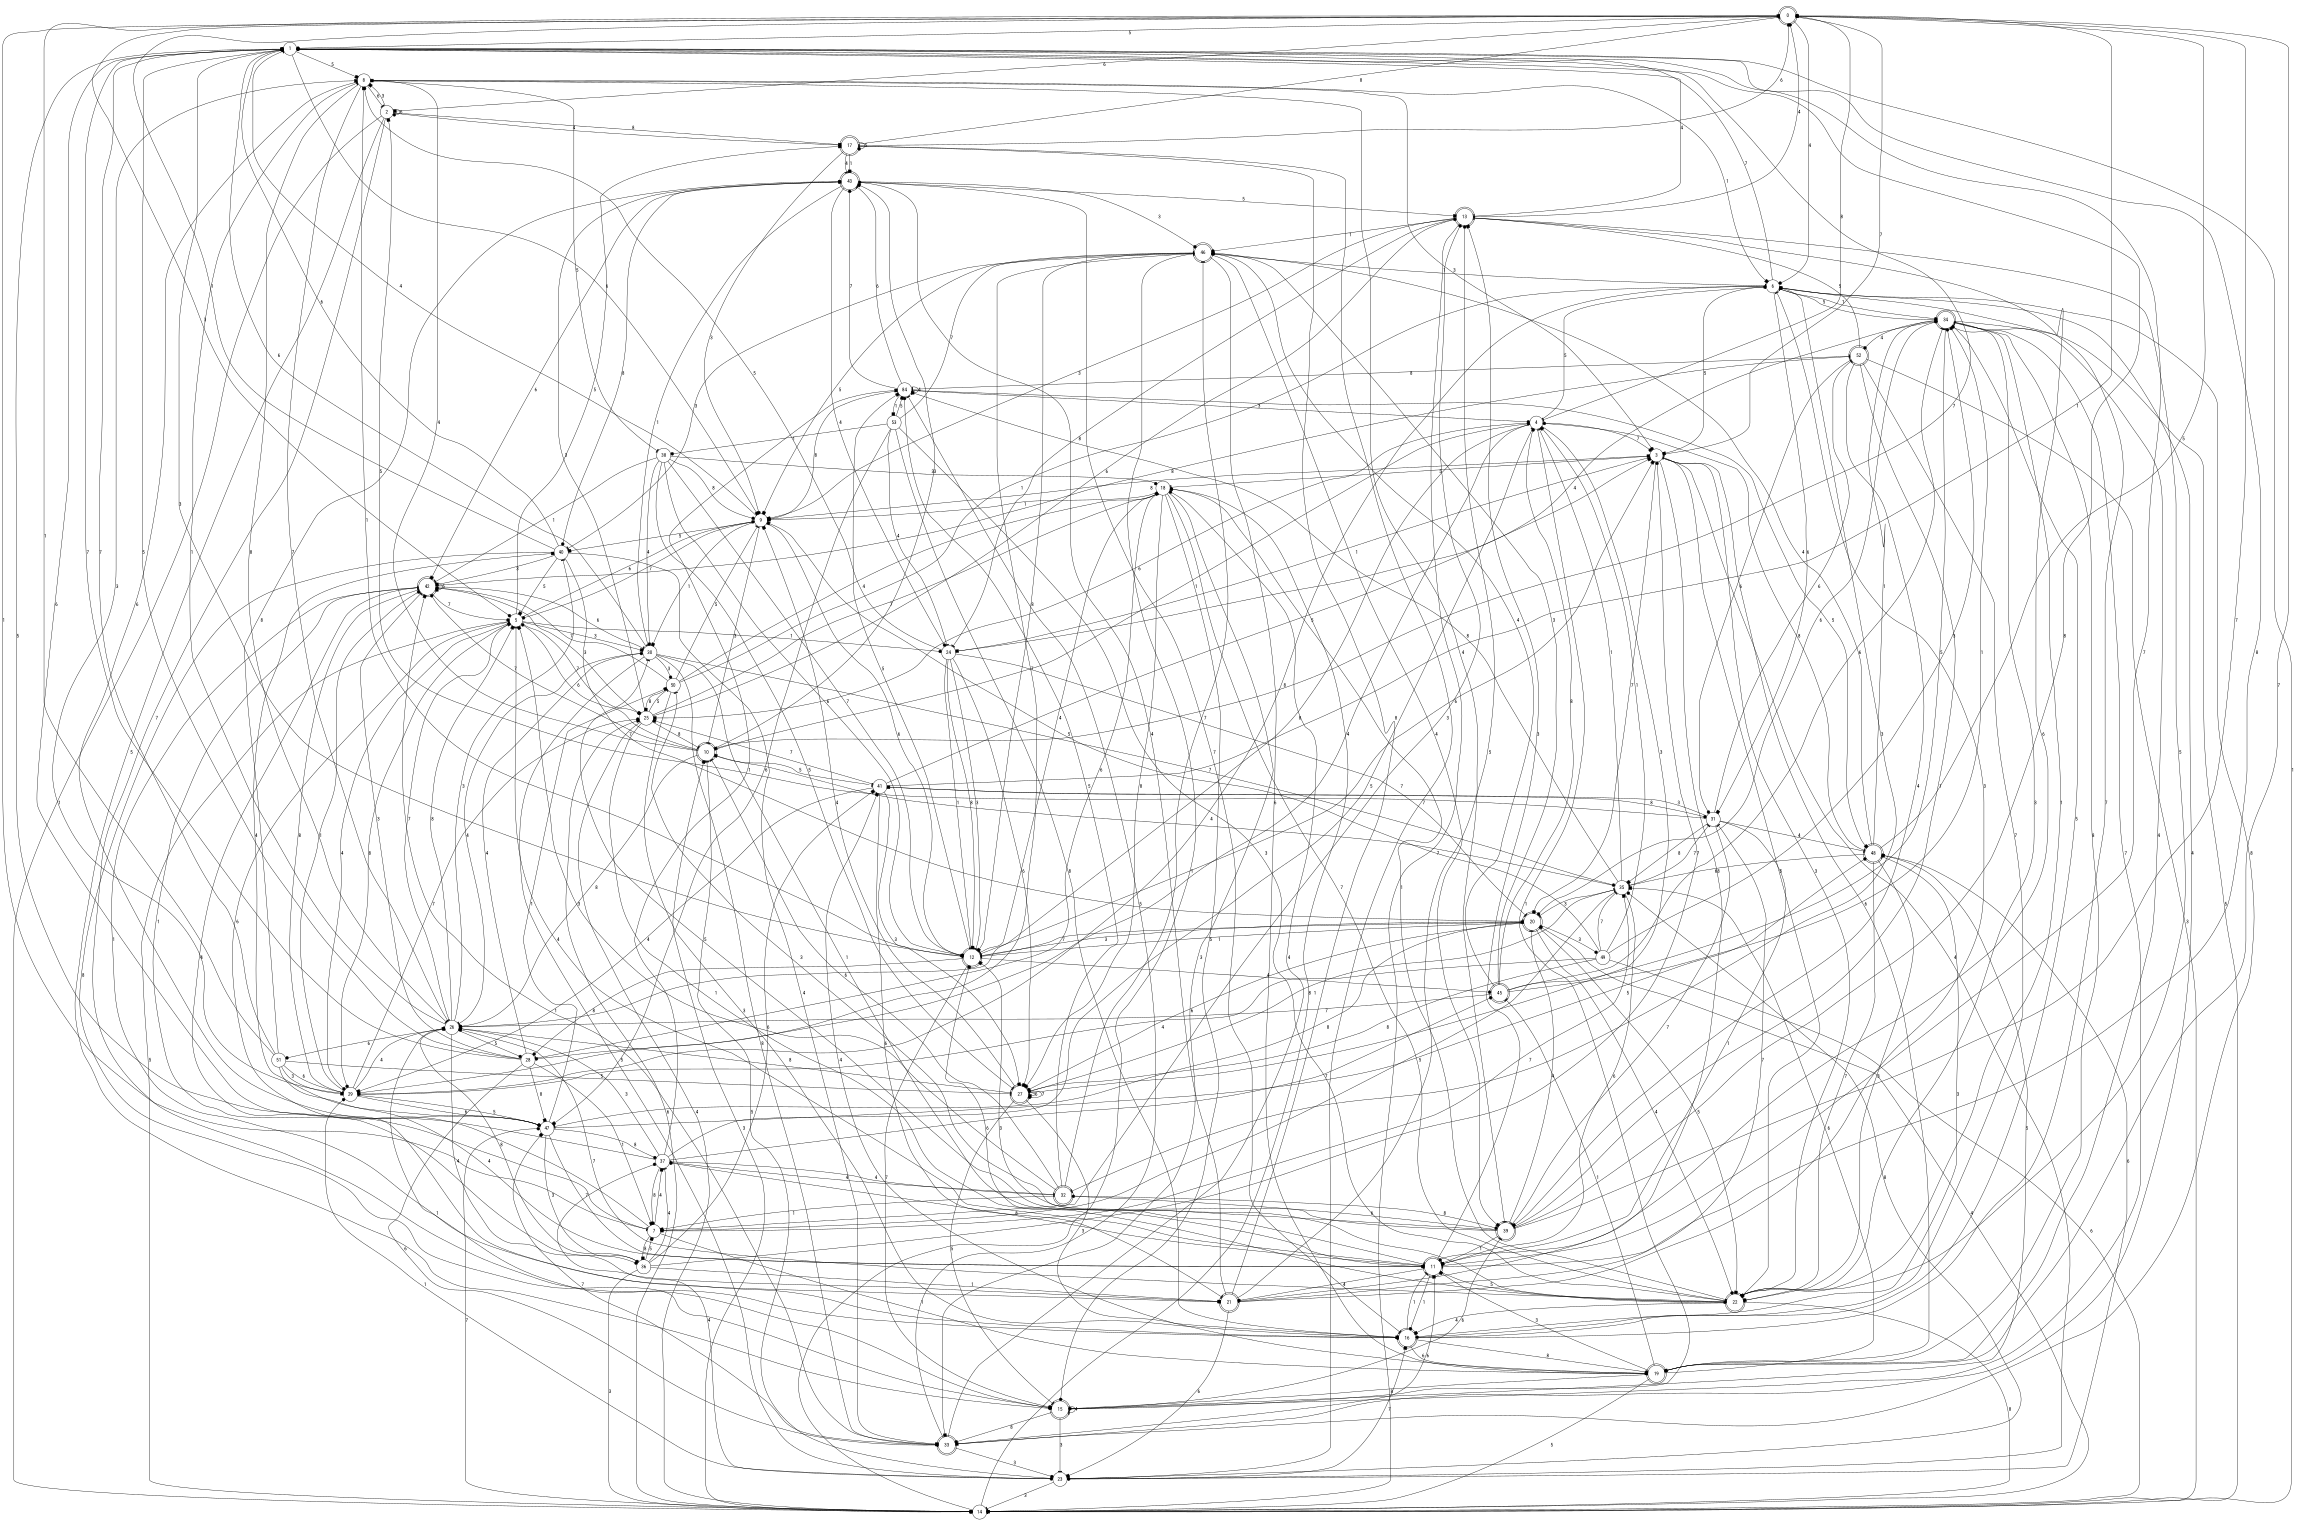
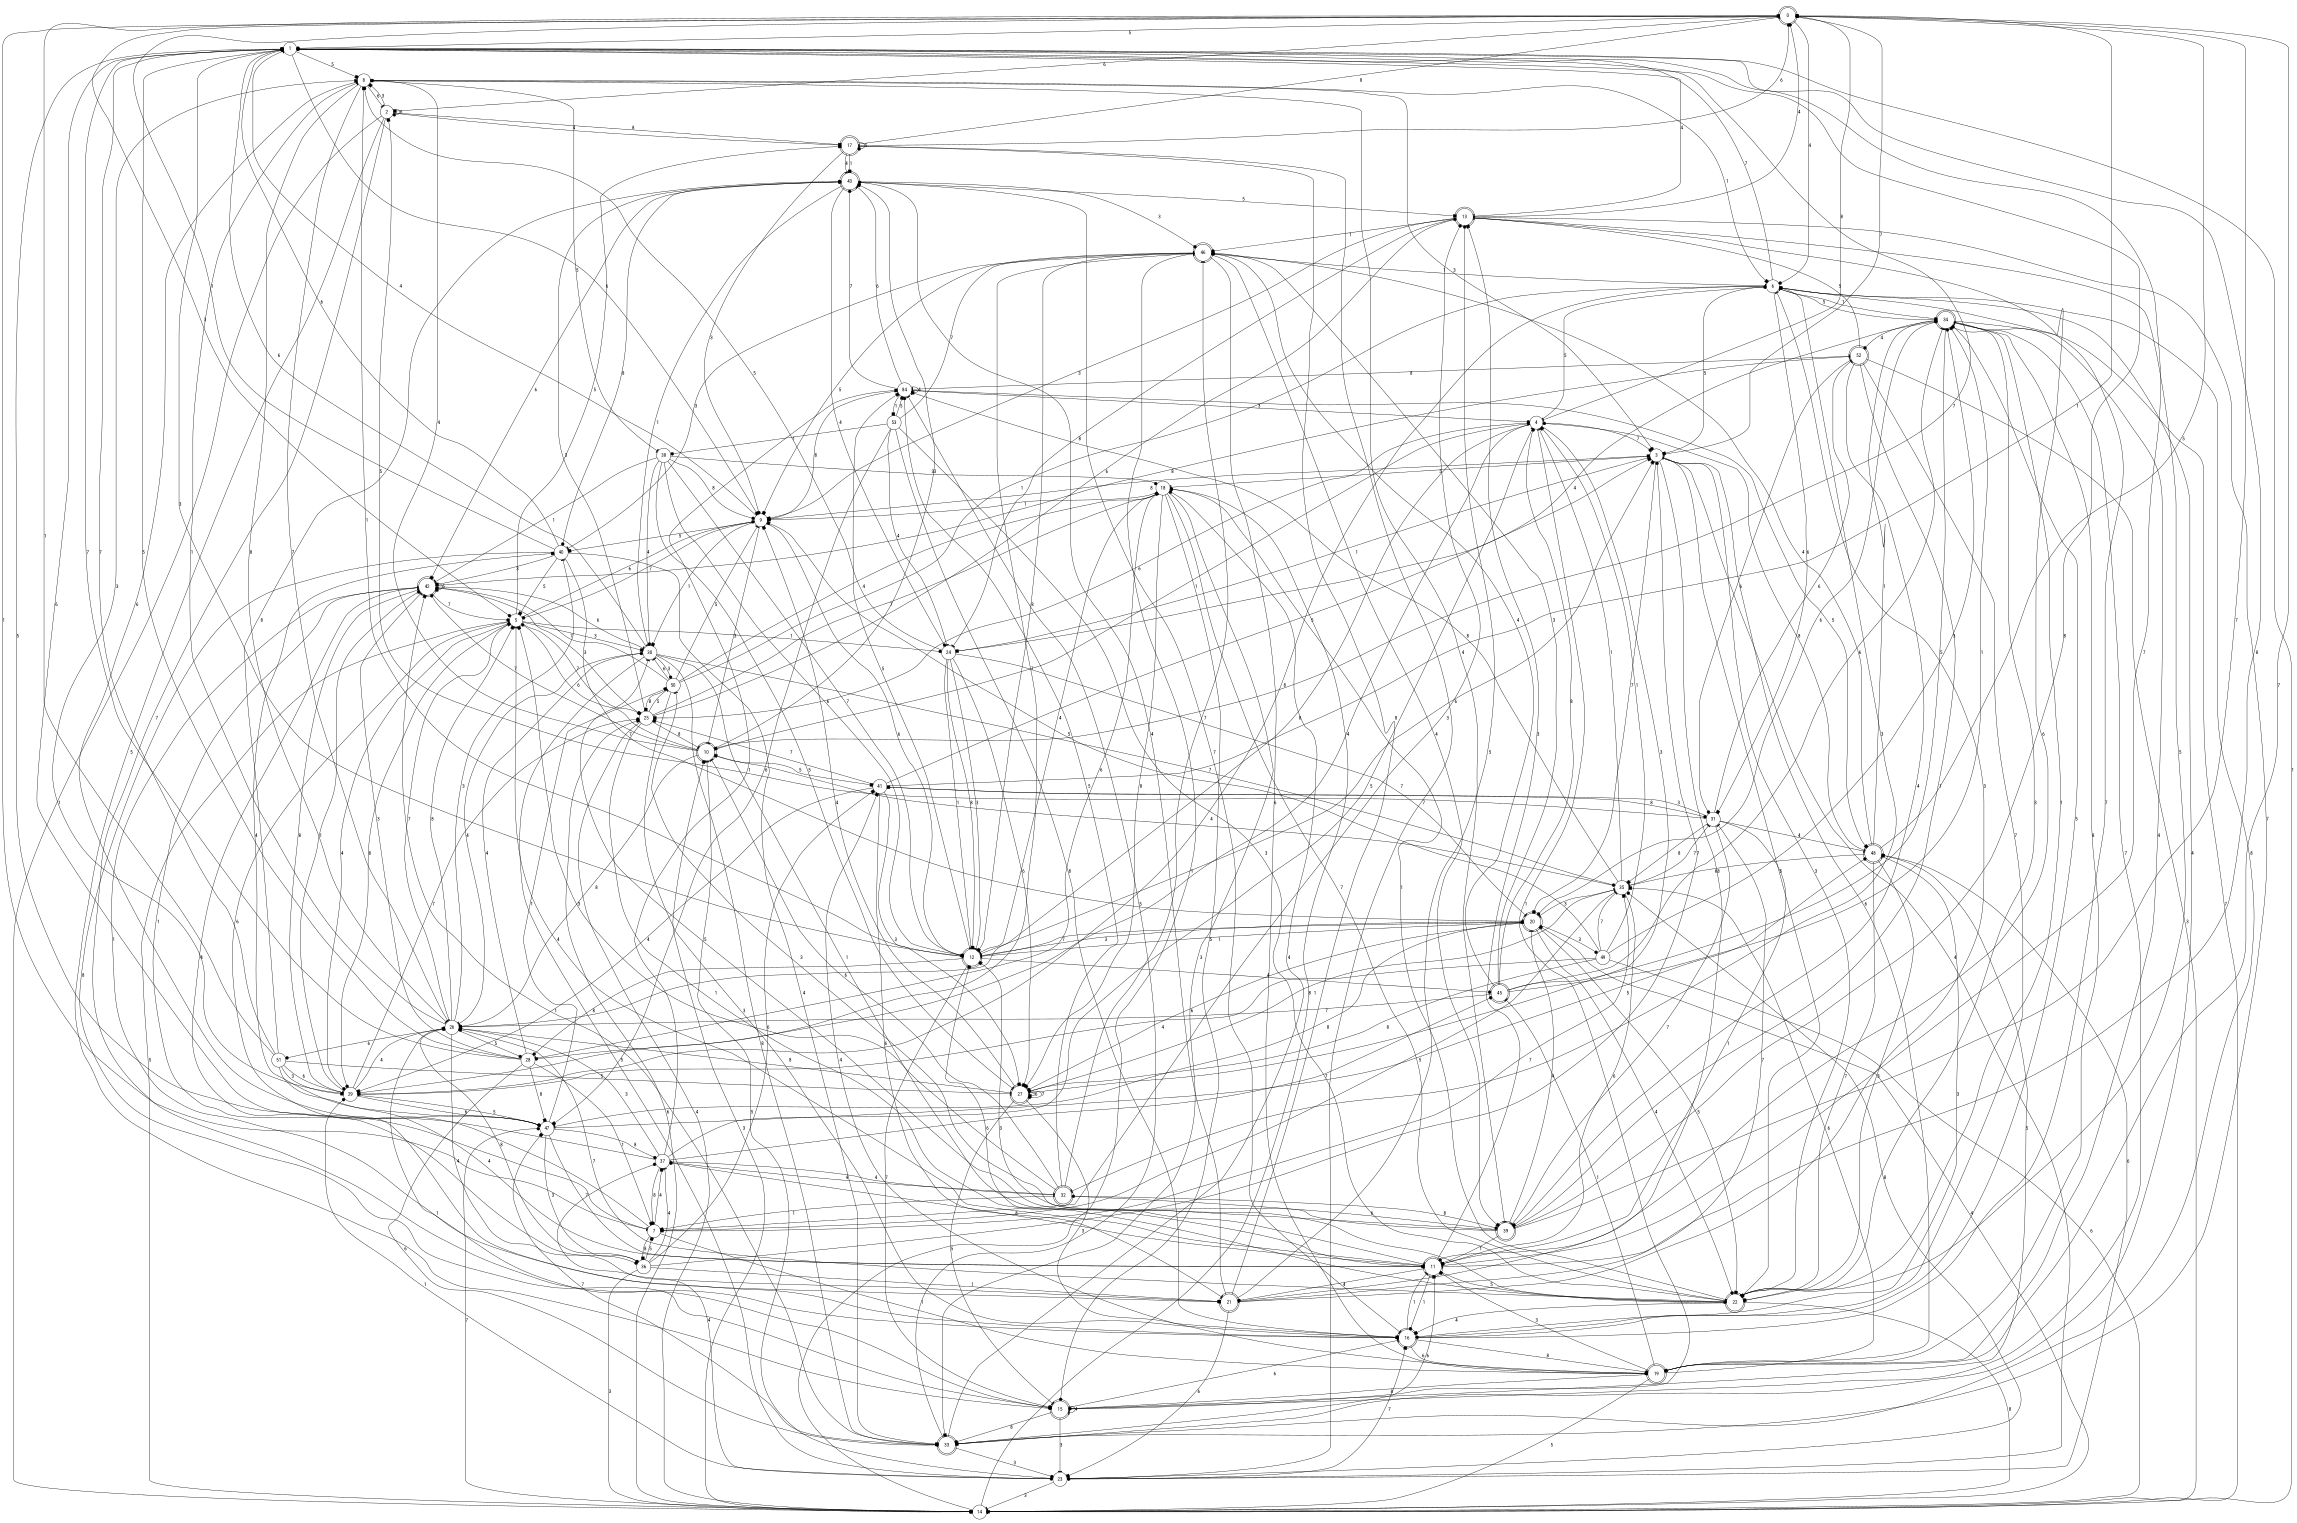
none -> (662, 670)
(792, 768) -> (792, 768)
(2226, 904) -> (2226, 904)
(1397, 996) -> (2242, 1056)
(1315, 1379) -> (1233, 1374)
